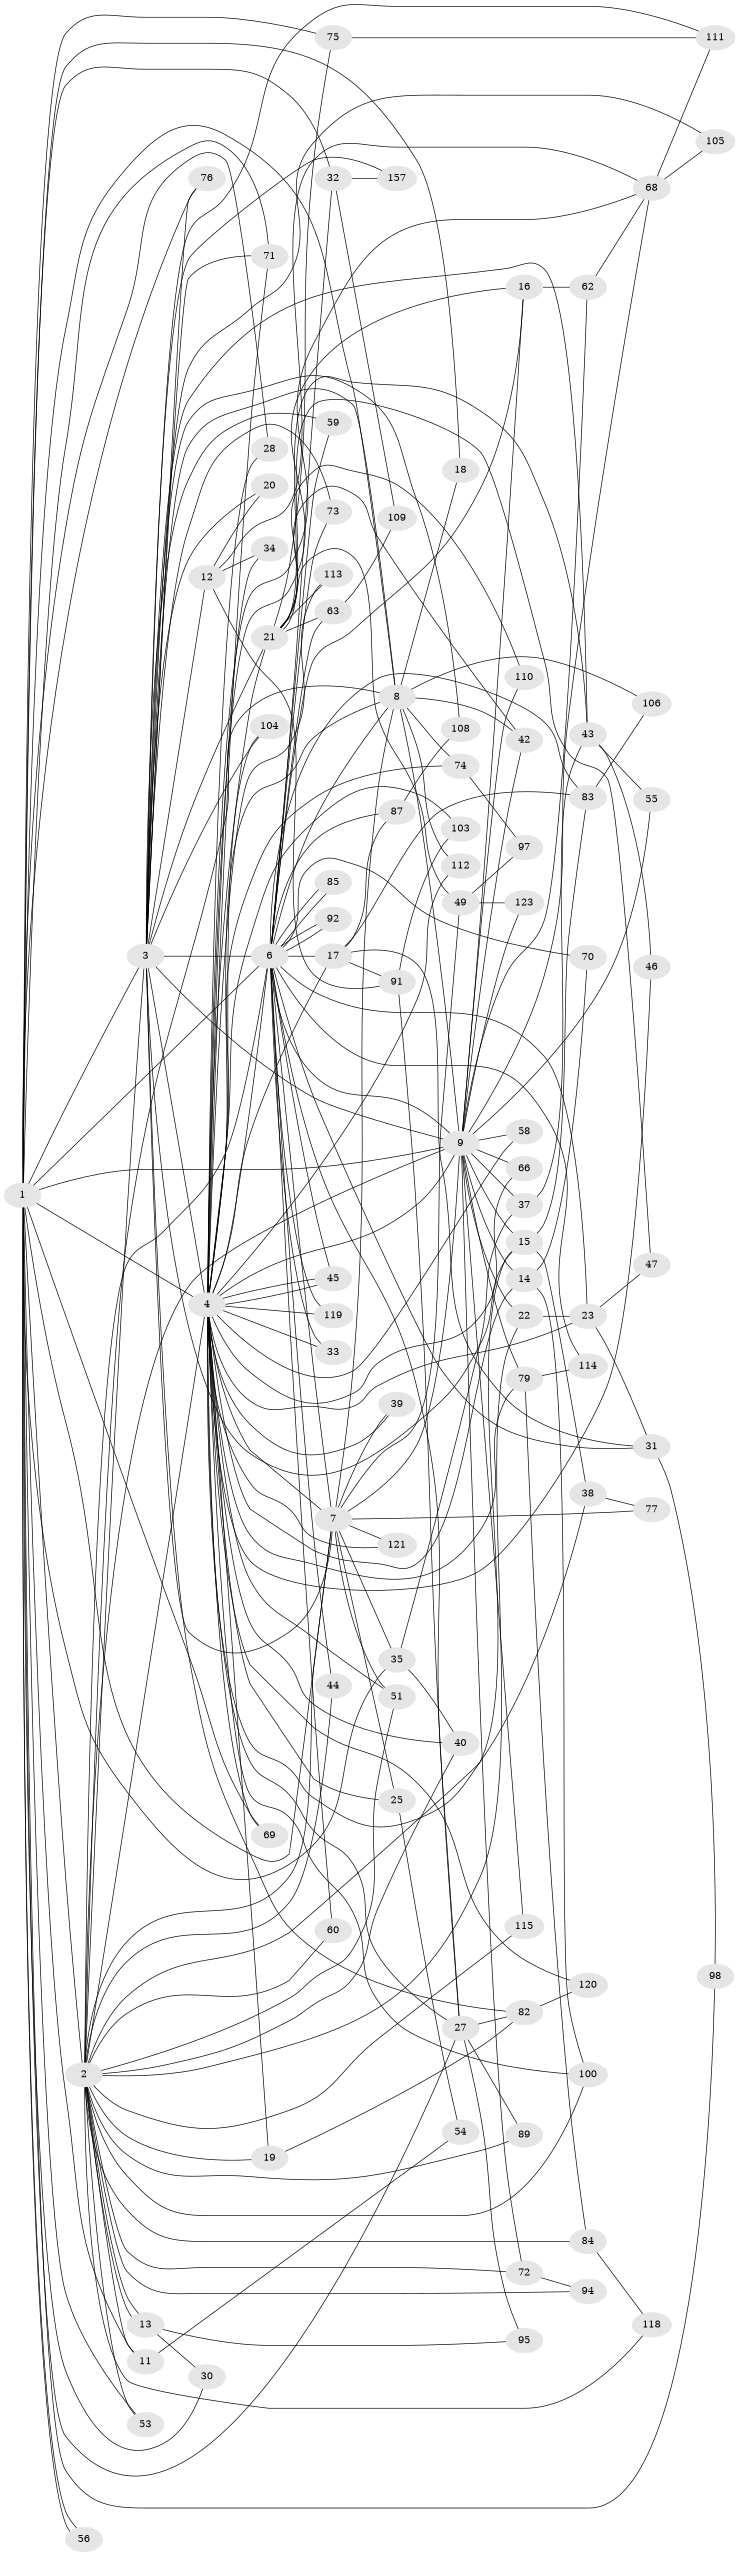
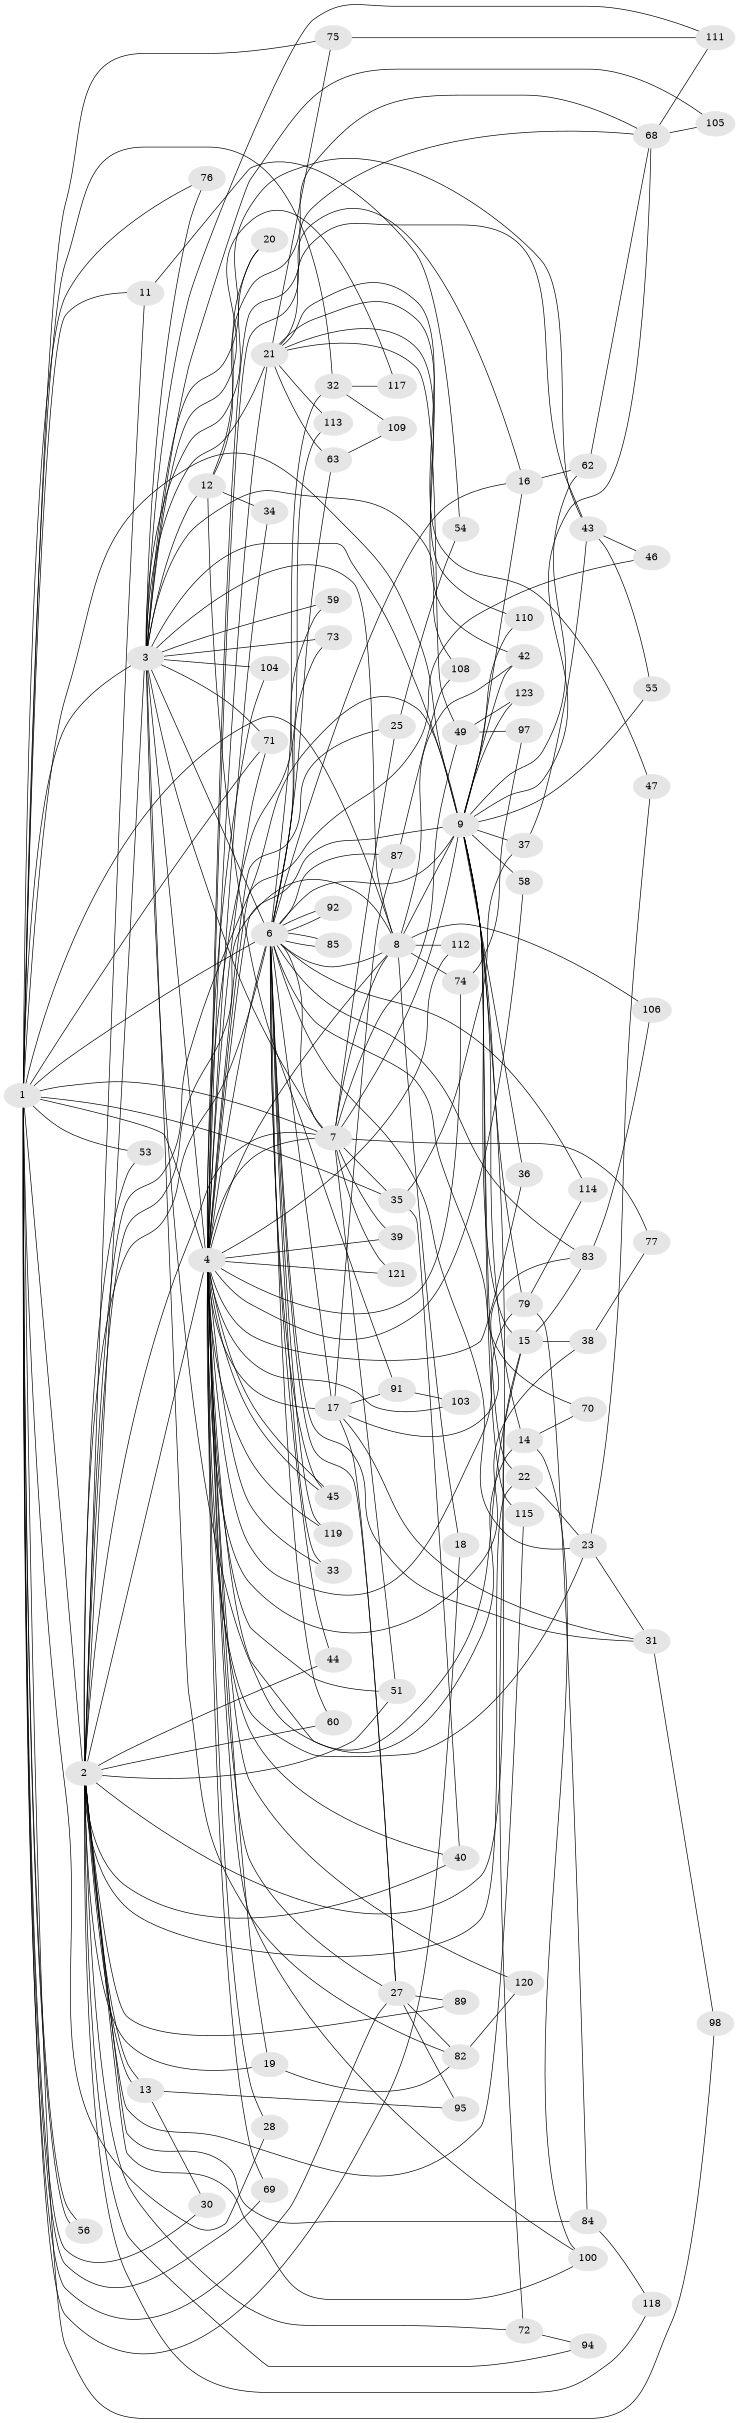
(397, 179) -> (397, 386)
(524, 1169) -> (524, 1175)
(430, 1505) -> (376, 1699)
